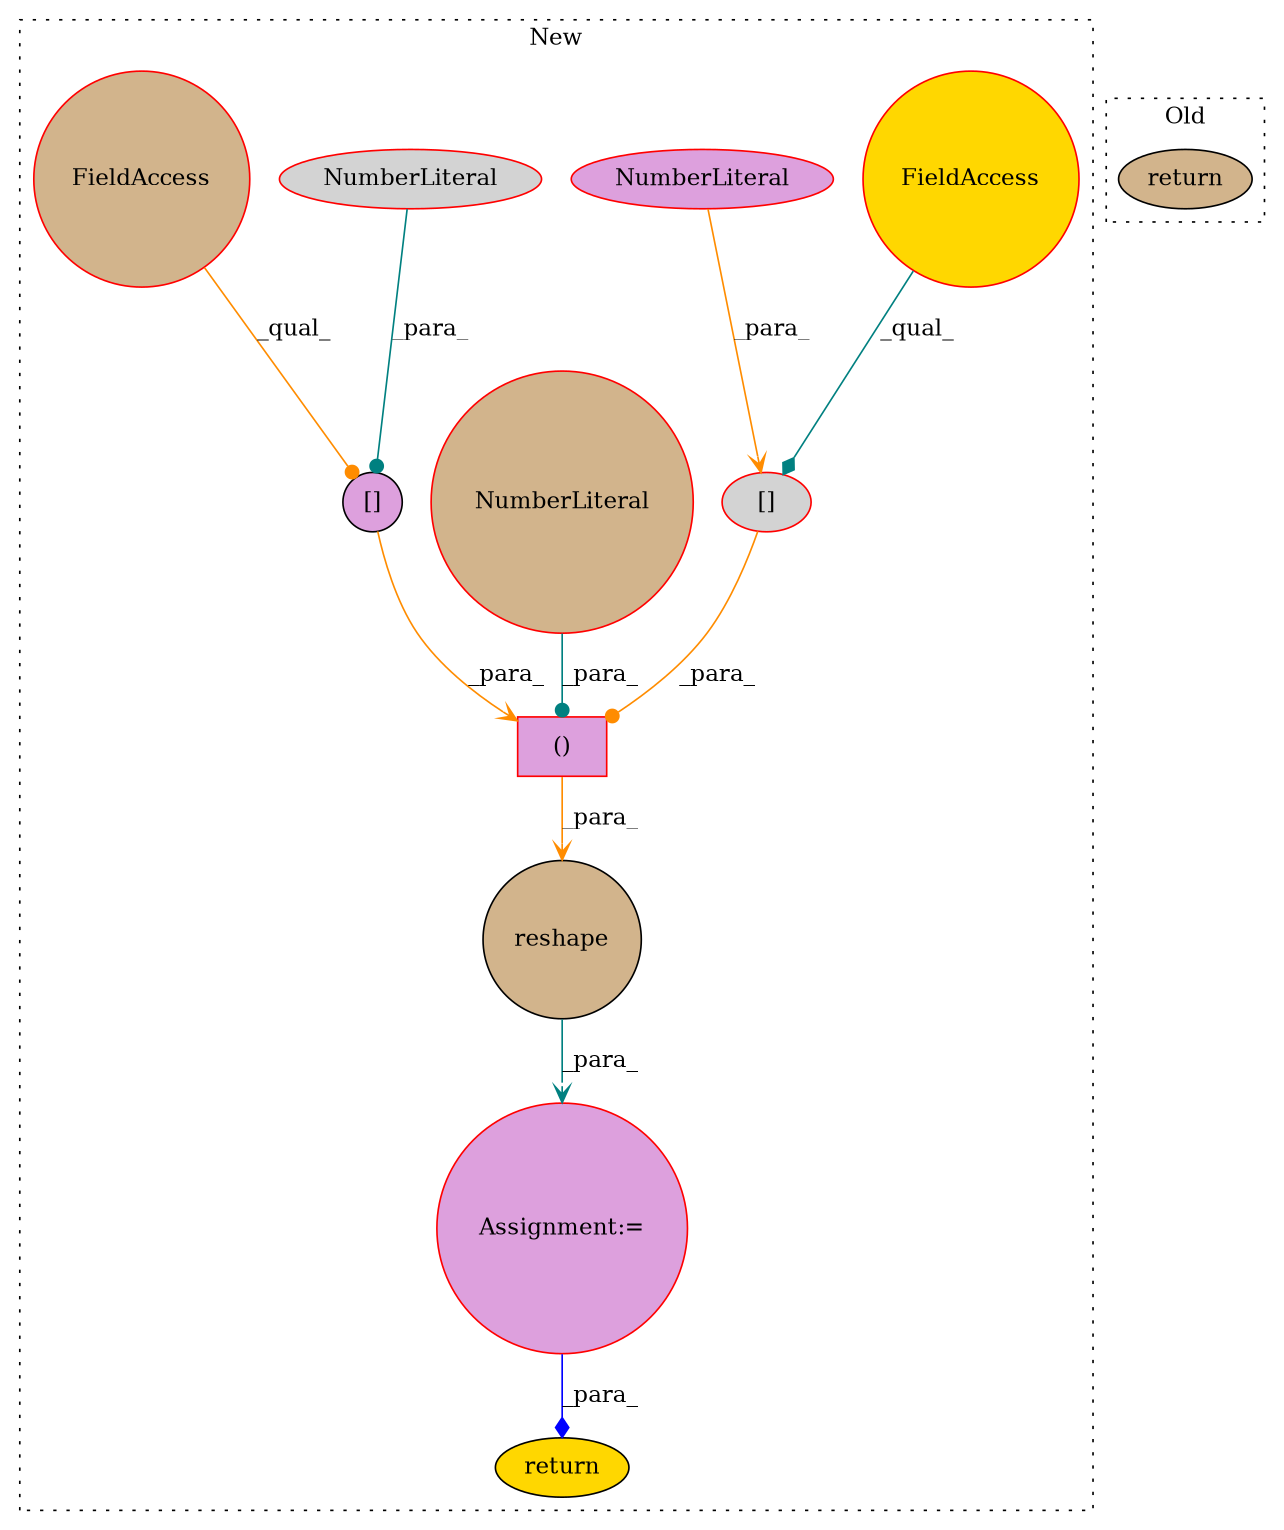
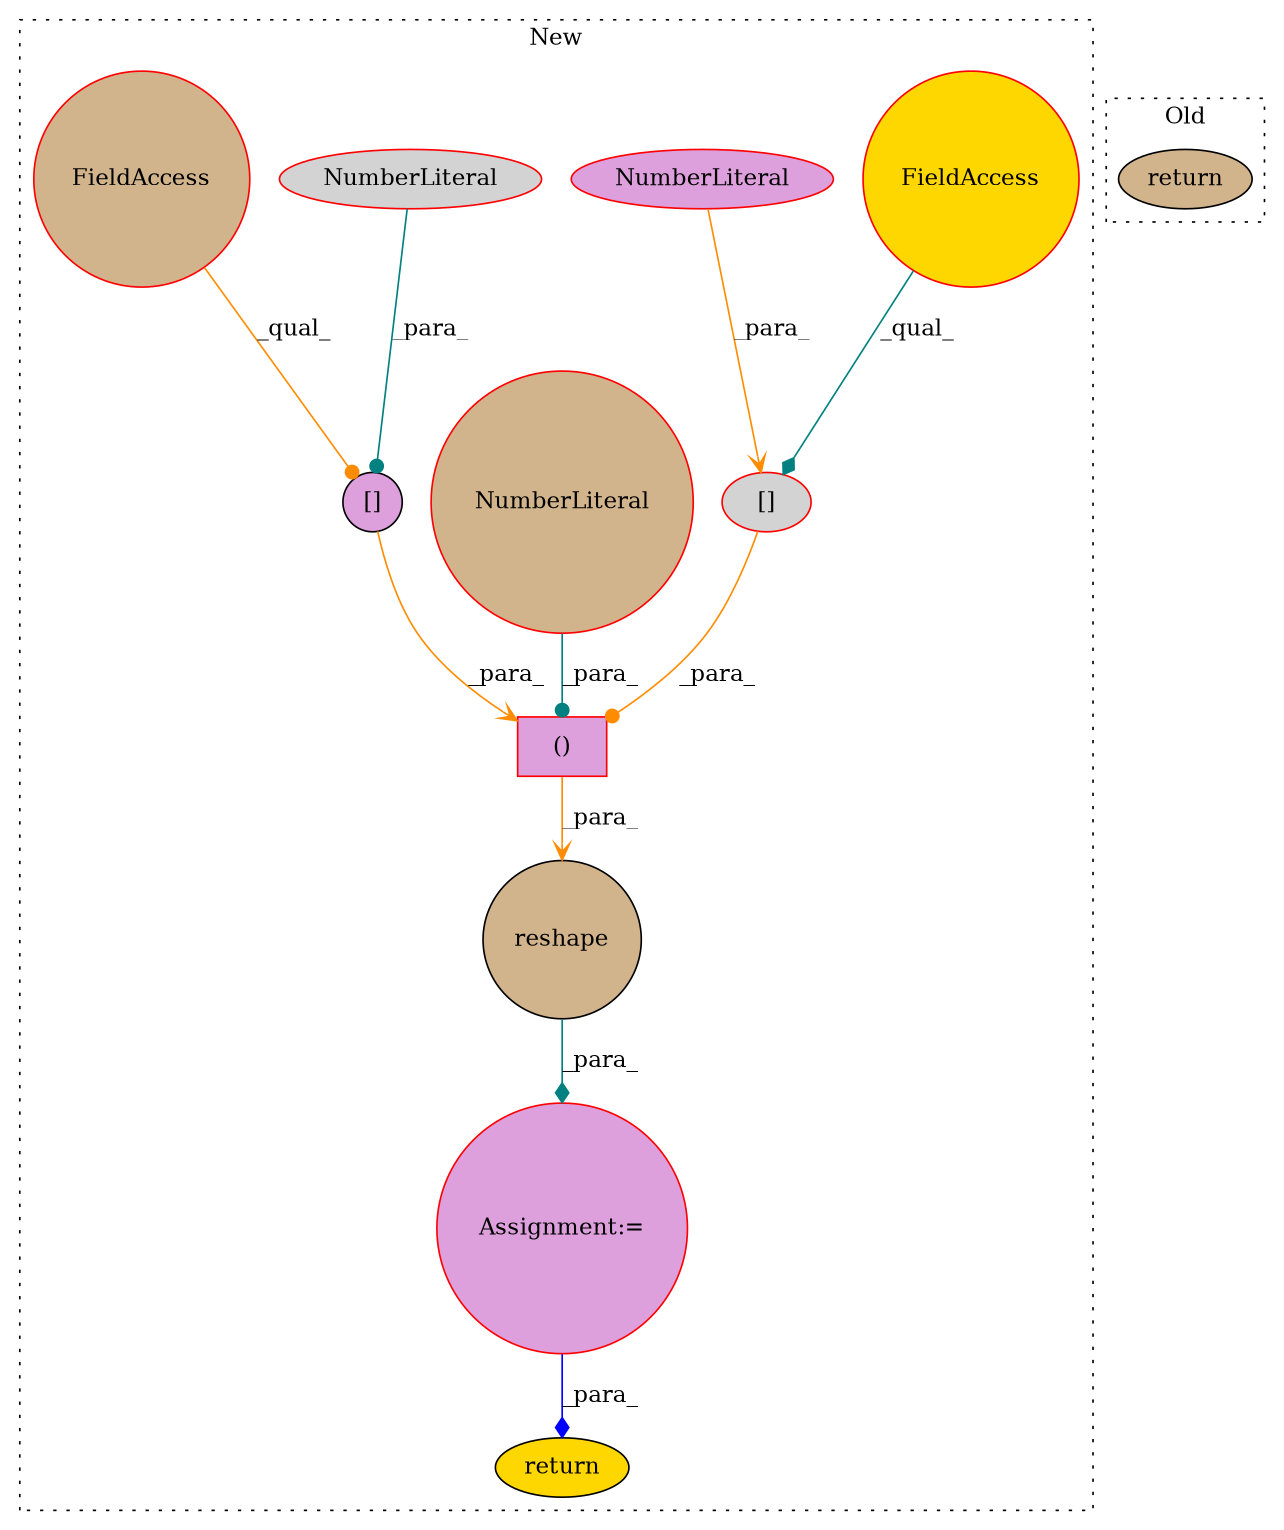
(562, 1051) -> (562, 1051)
